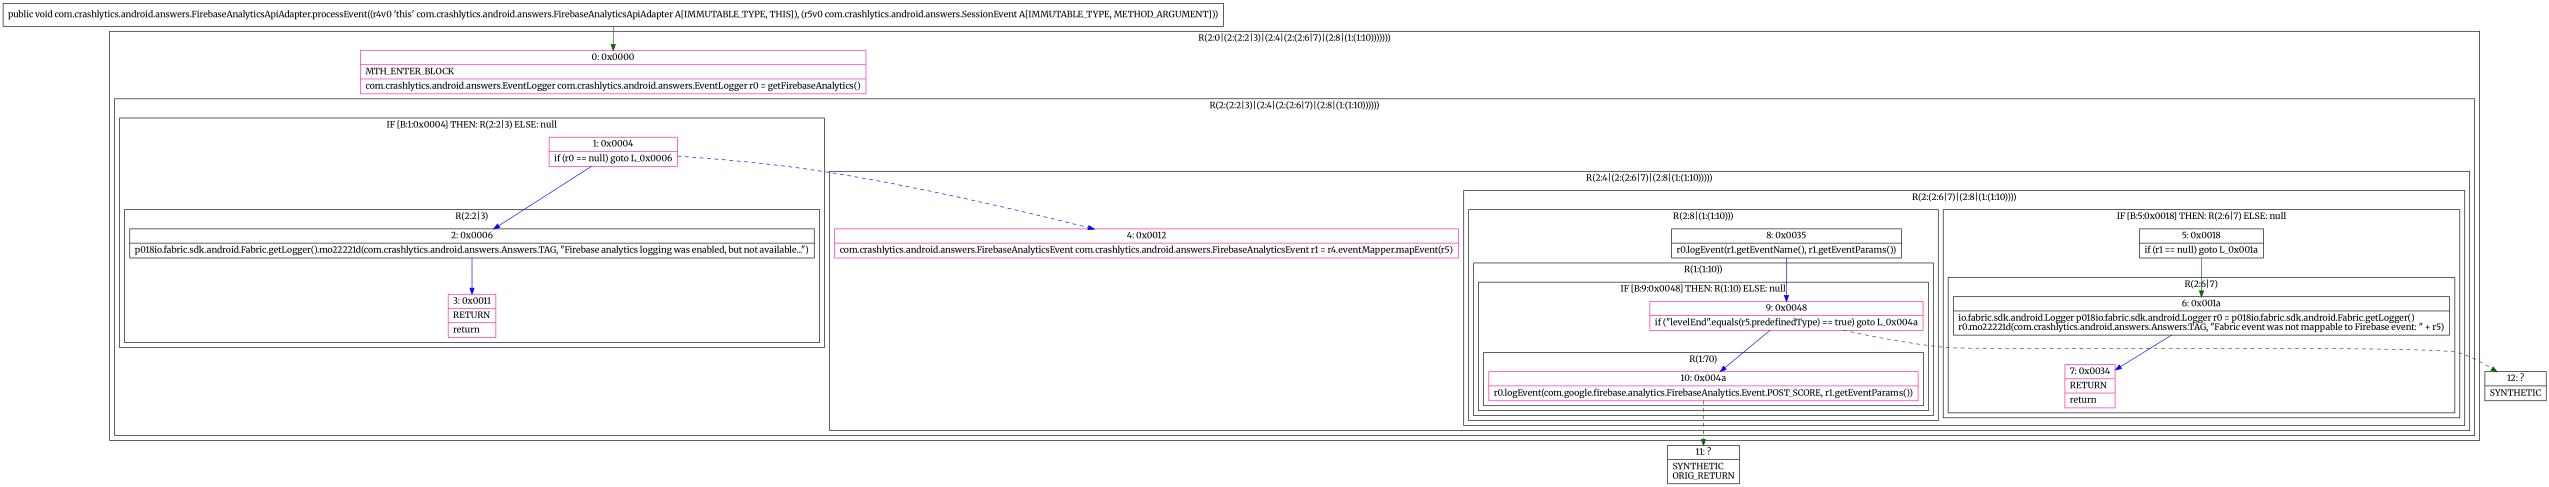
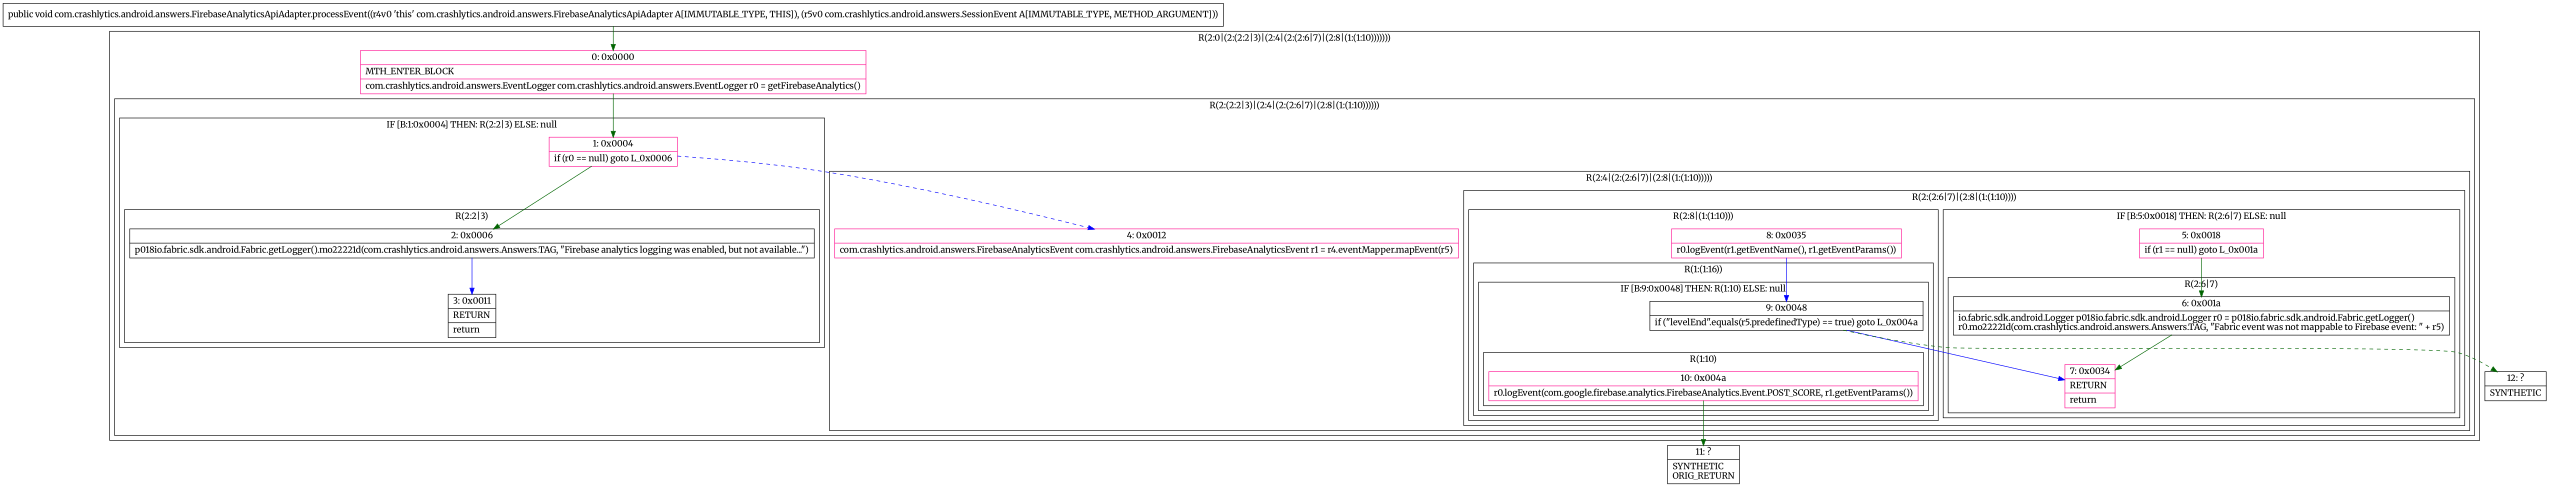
none -> (613, 112)
(545, 196) -> (545, 196)
(1786, 243) -> (1786, 243)
(2202, 243) -> (2202, 243)
(1703, 270) -> (1703, 270)
(472, 316) -> (472, 316)
(1786, 316) -> (1786, 316)
(1749, 348) -> (1953, 354)
(2144, 352) -> (2144, 352)
(1703, 360) -> (1703, 360)
(1703, 420) -> (1703, 420)
